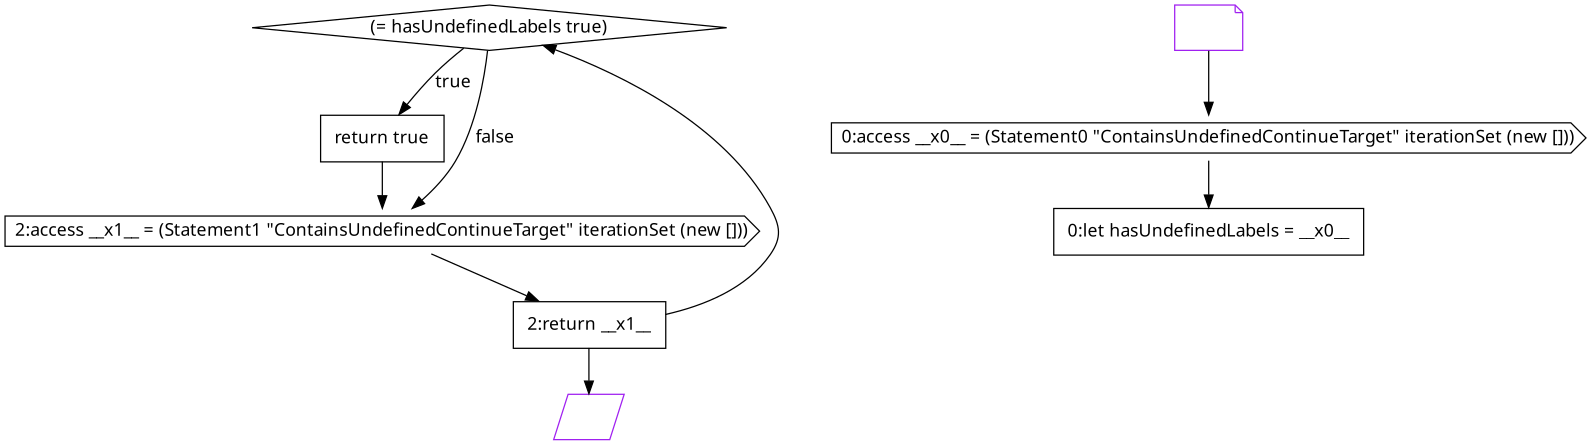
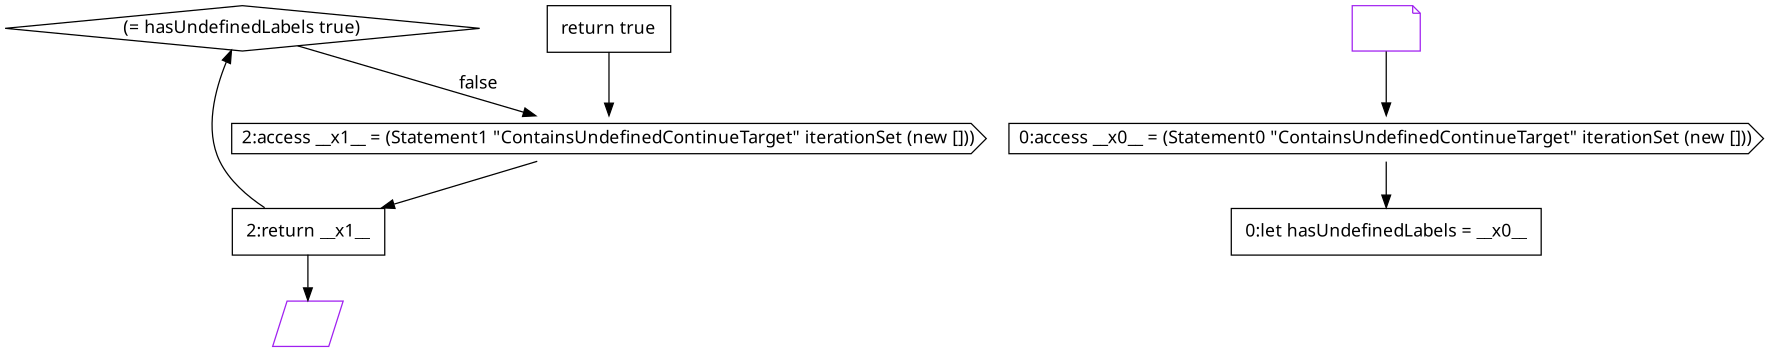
(434, 75) -> none
